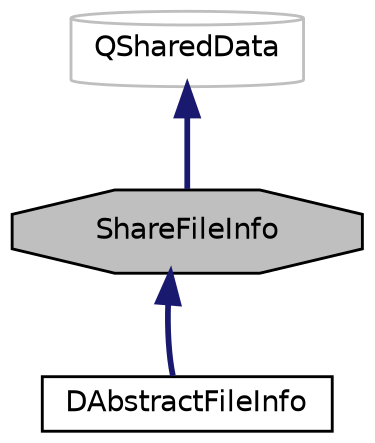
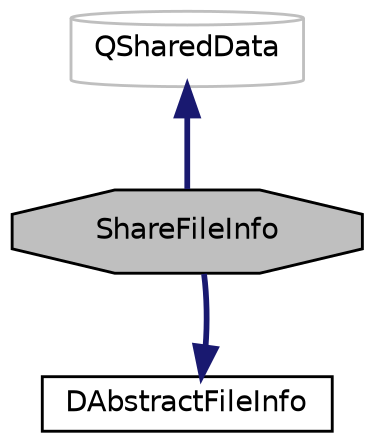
(169, 339) -> (207, 311)
